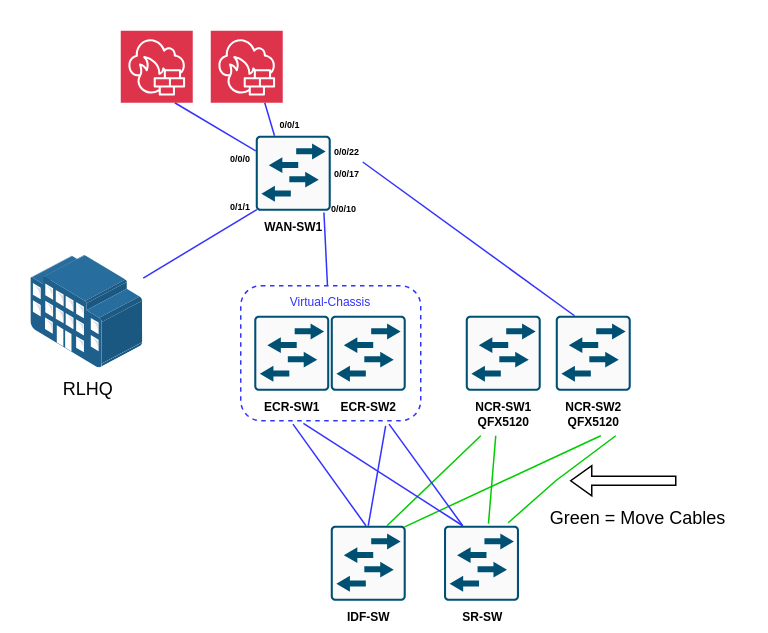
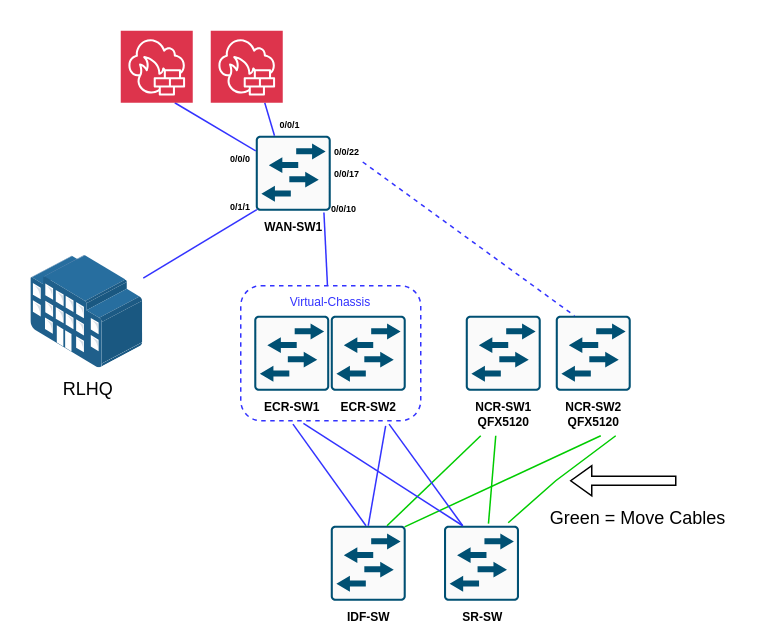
(469, 239) -> (469, 239)
